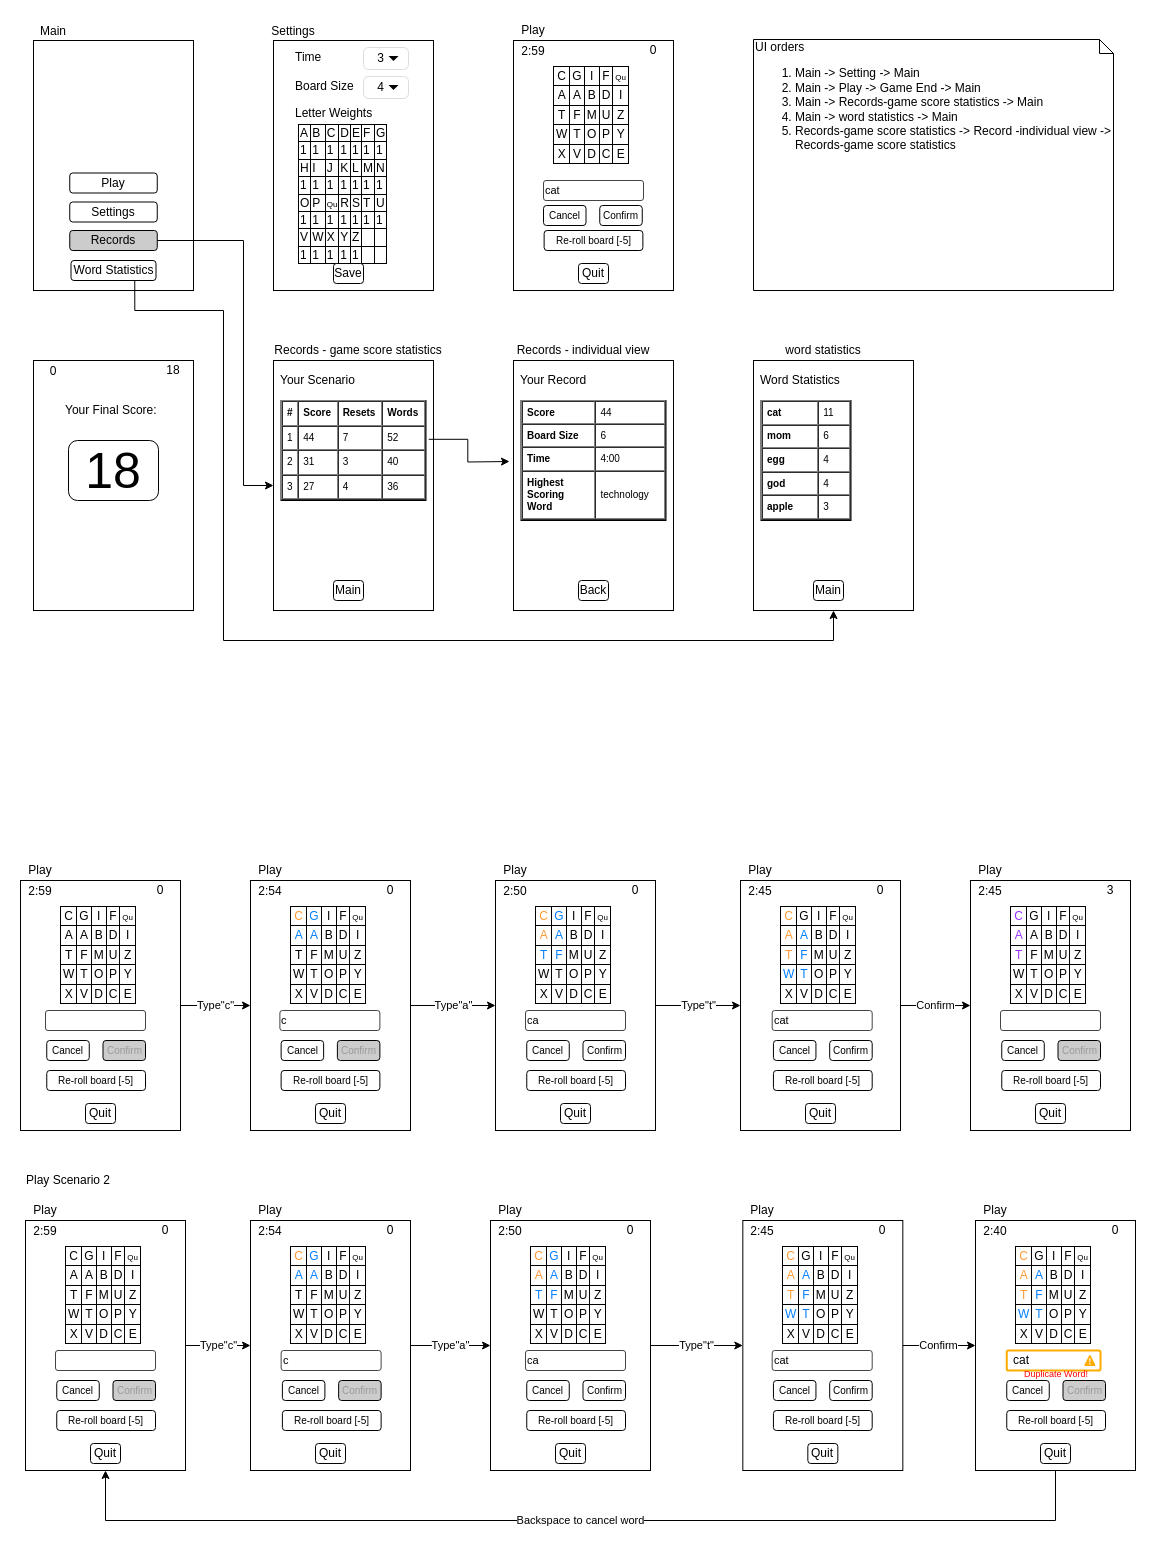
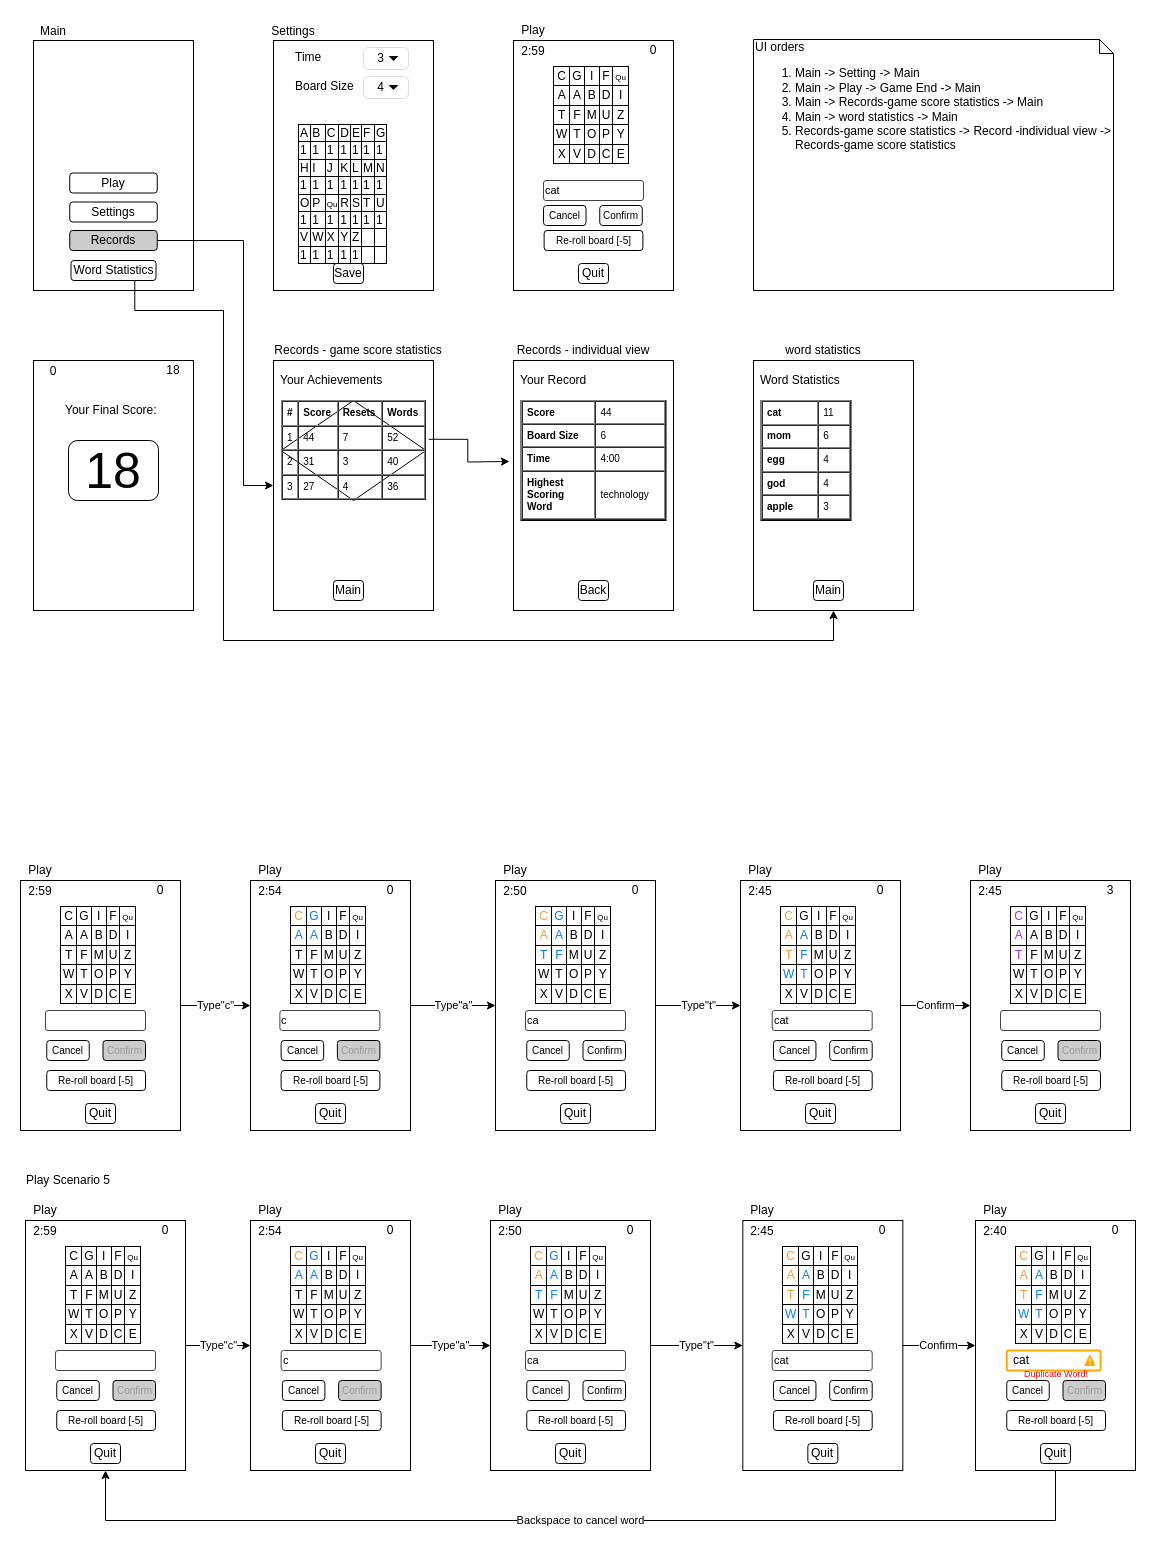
(334, 114) -> none
(321, 381) -> (335, 381)
(354, 451) -> (354, 451)
(69, 1181) -> (69, 1181)
